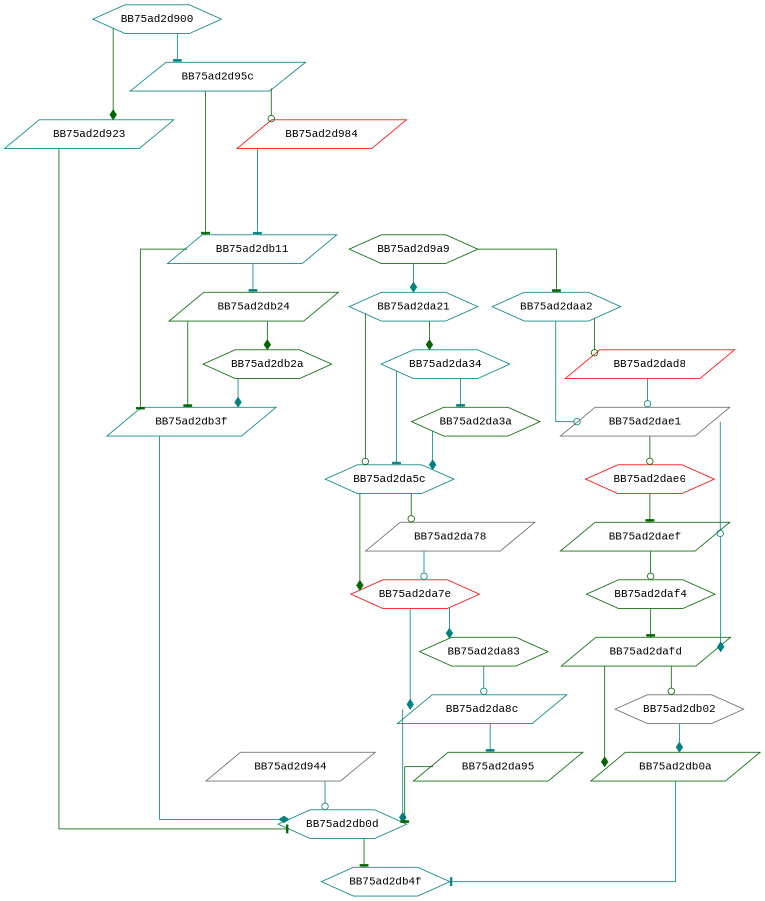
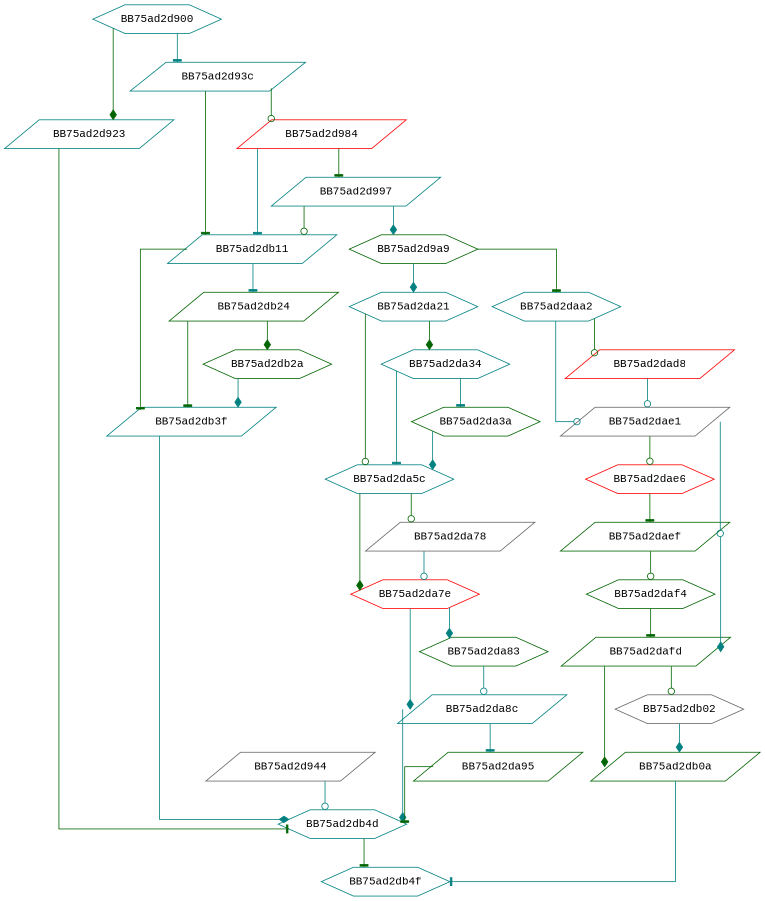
(218, 77) -> (218, 77)
none -> (356, 192)
(342, 824) -> (342, 824)
